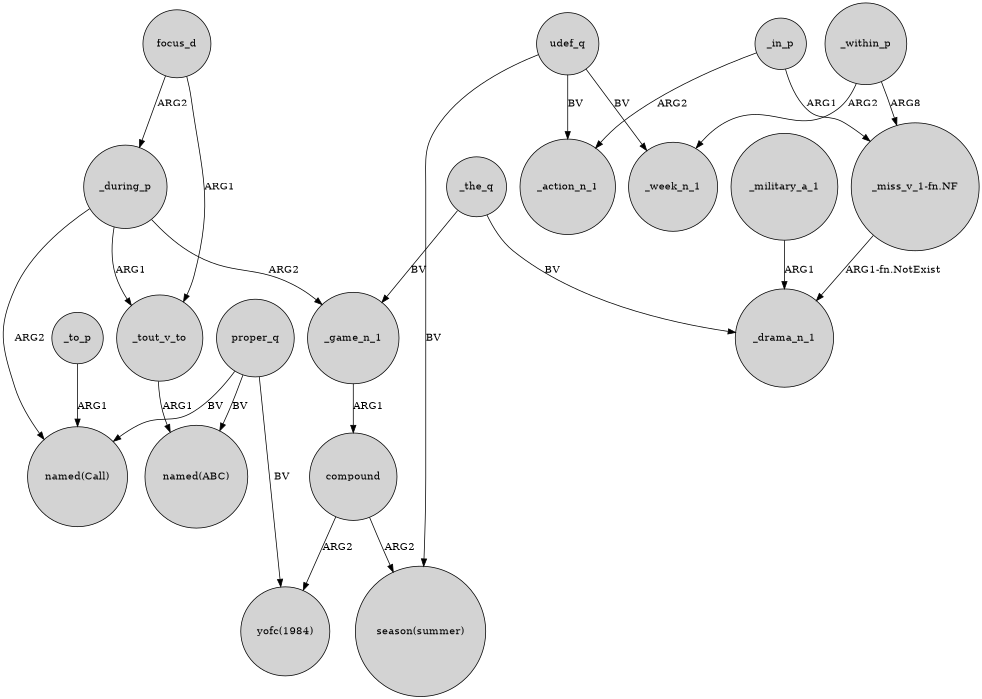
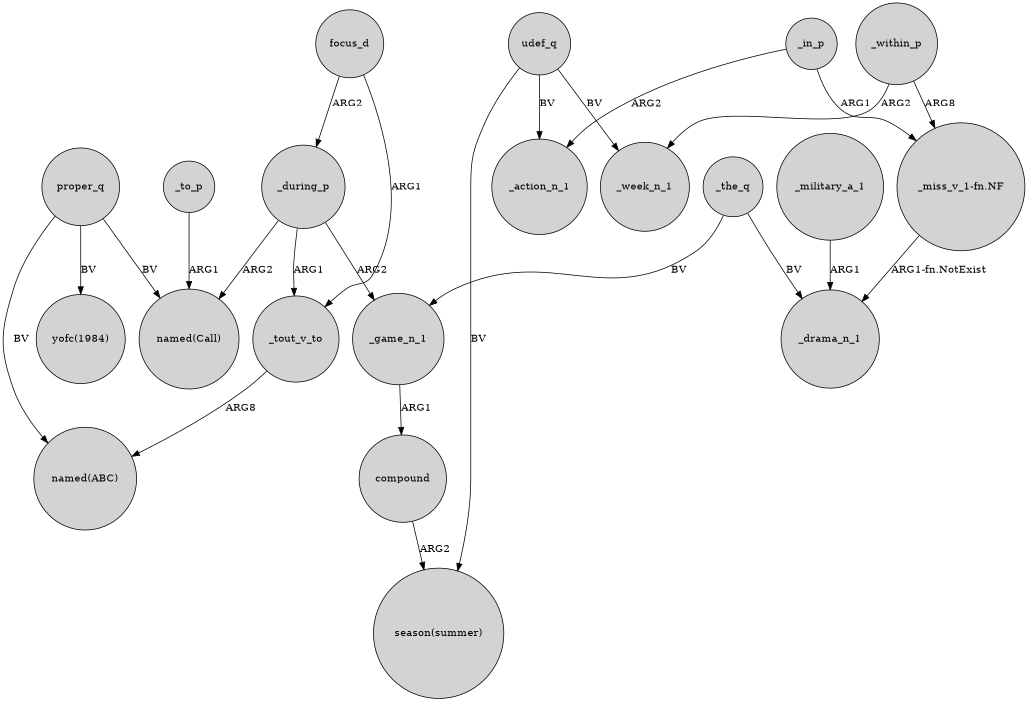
(178, 406) -> (241, 408)
(321, 550) -> none
